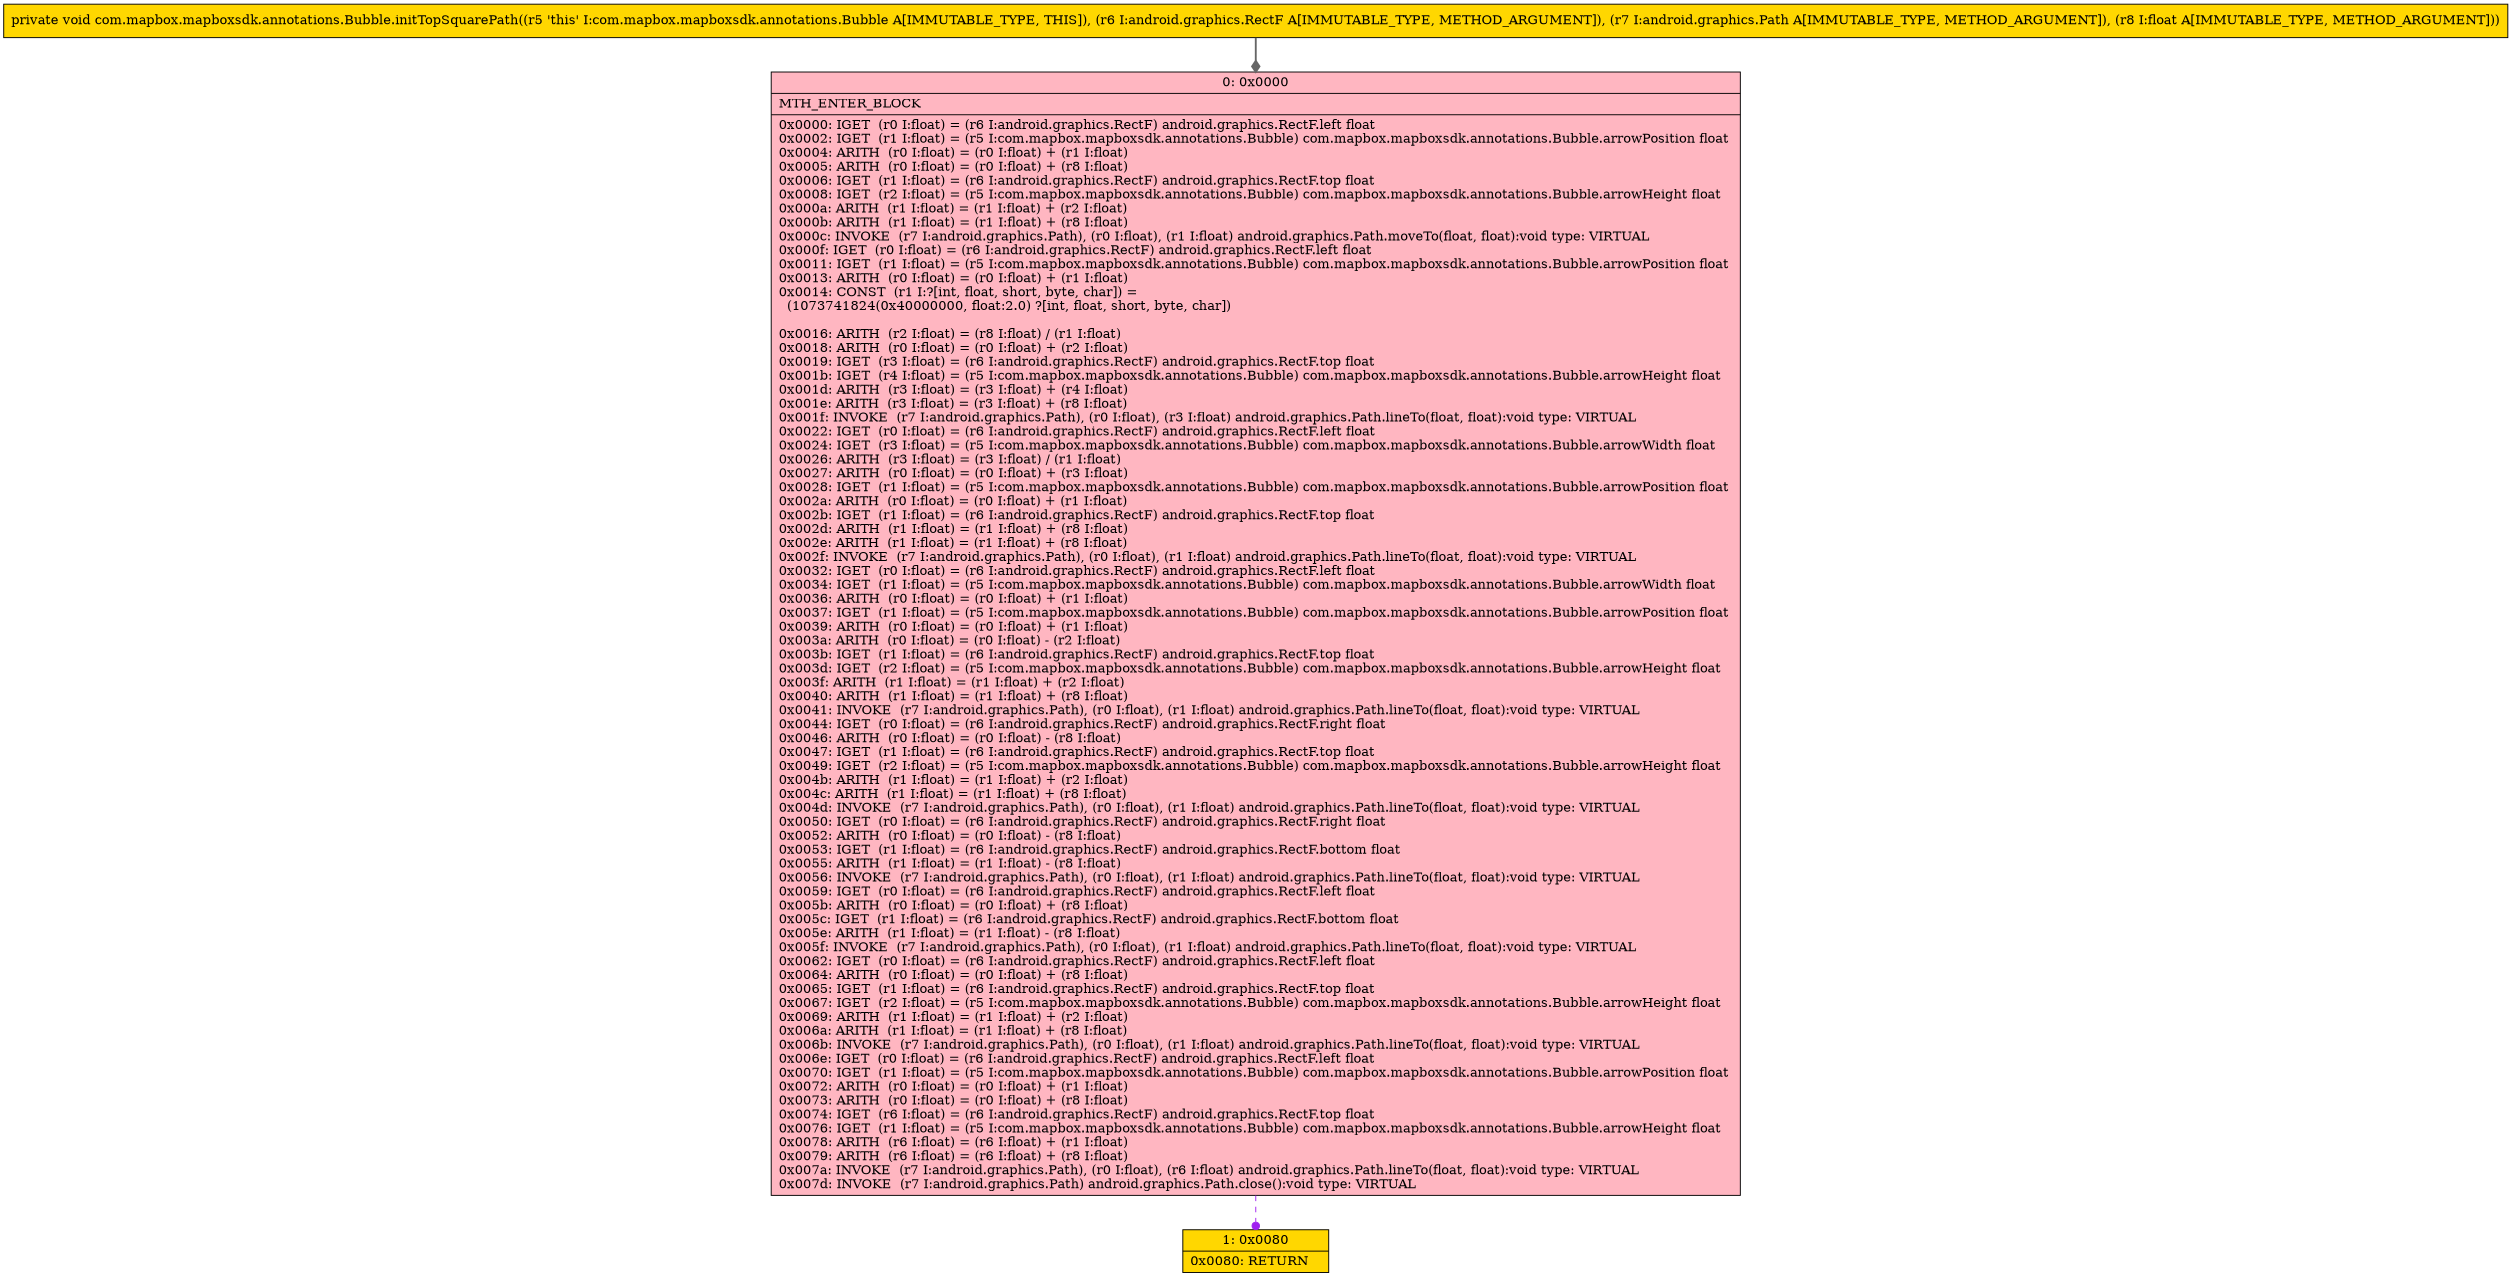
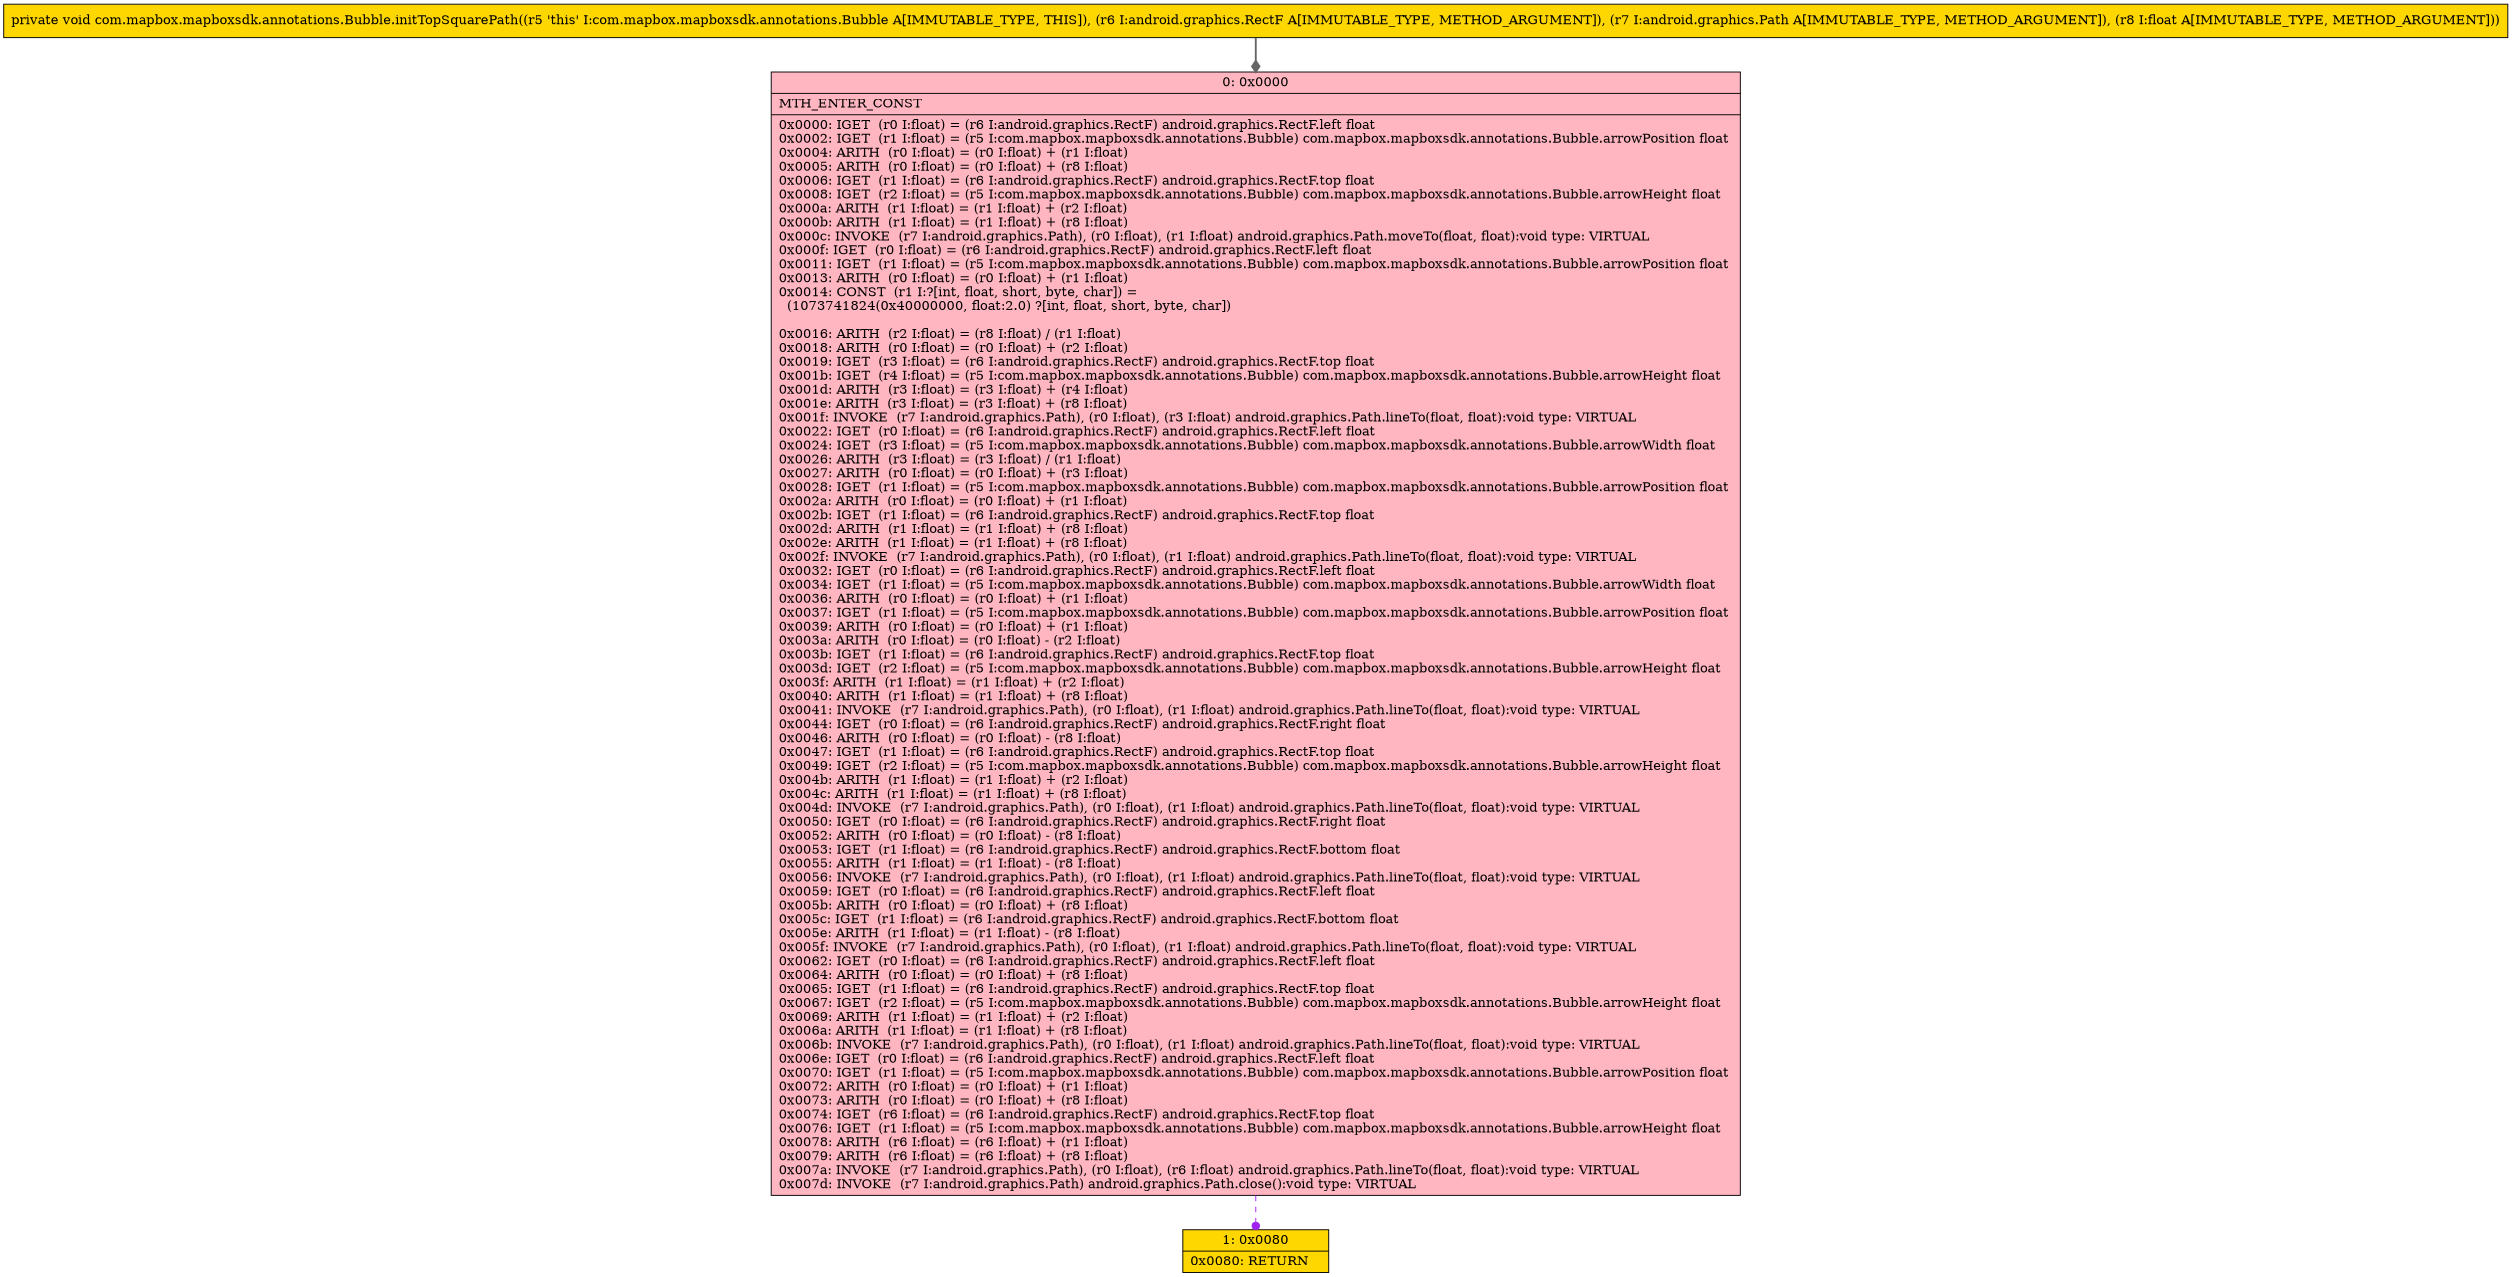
(850, 104) -> (850, 104)
